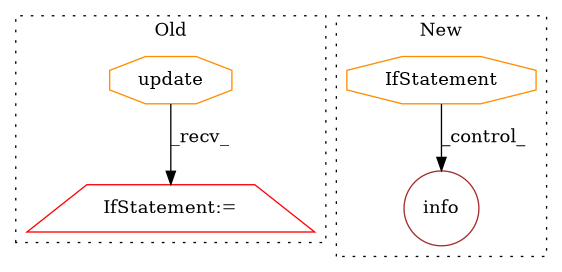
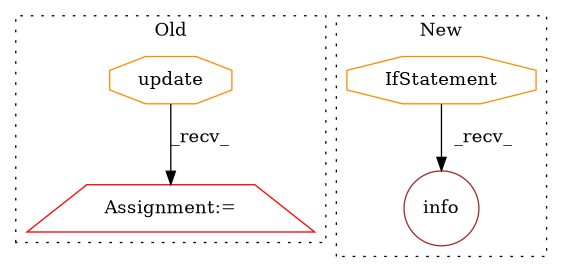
(484, 137) -> (484, 137)
(171, 208) -> (171, 208)
